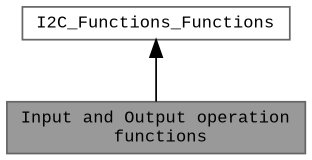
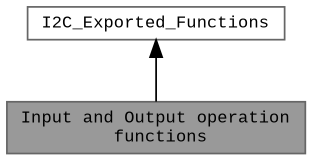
(156, 23) -> (156, 23)
